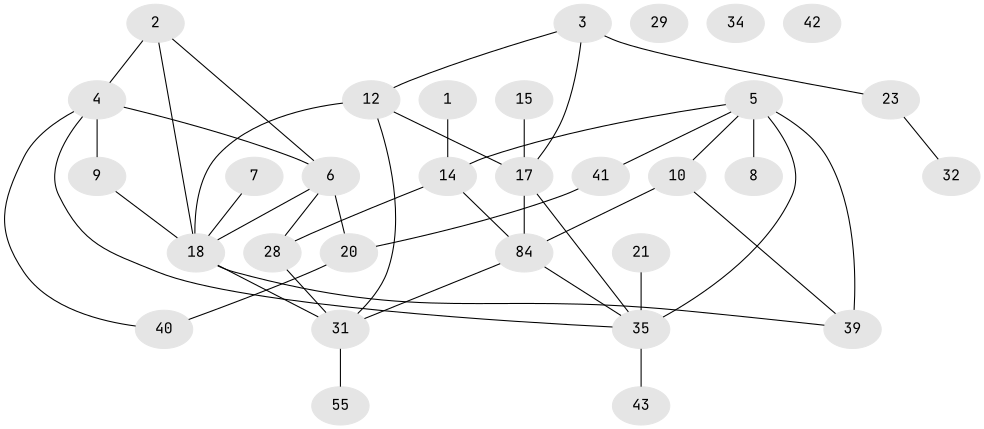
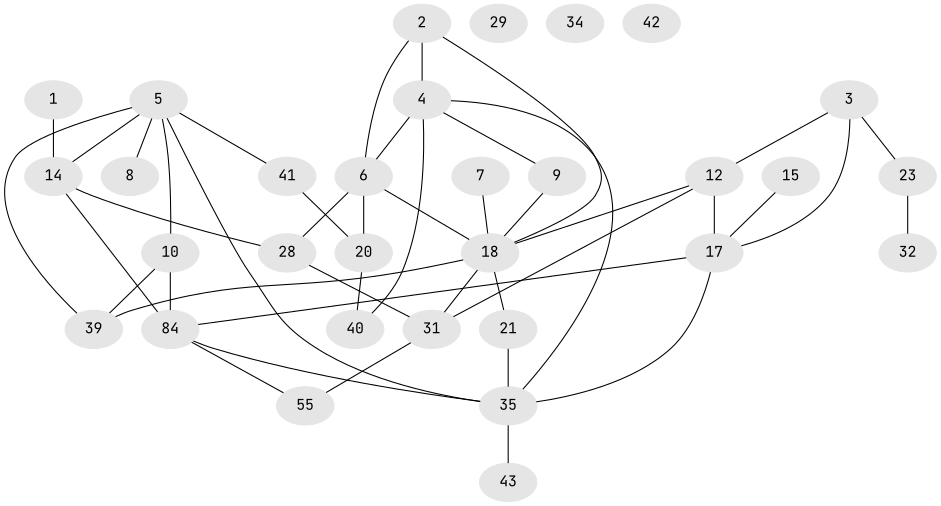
(432, 291) -> (238, 368)
none -> (501, 300)
